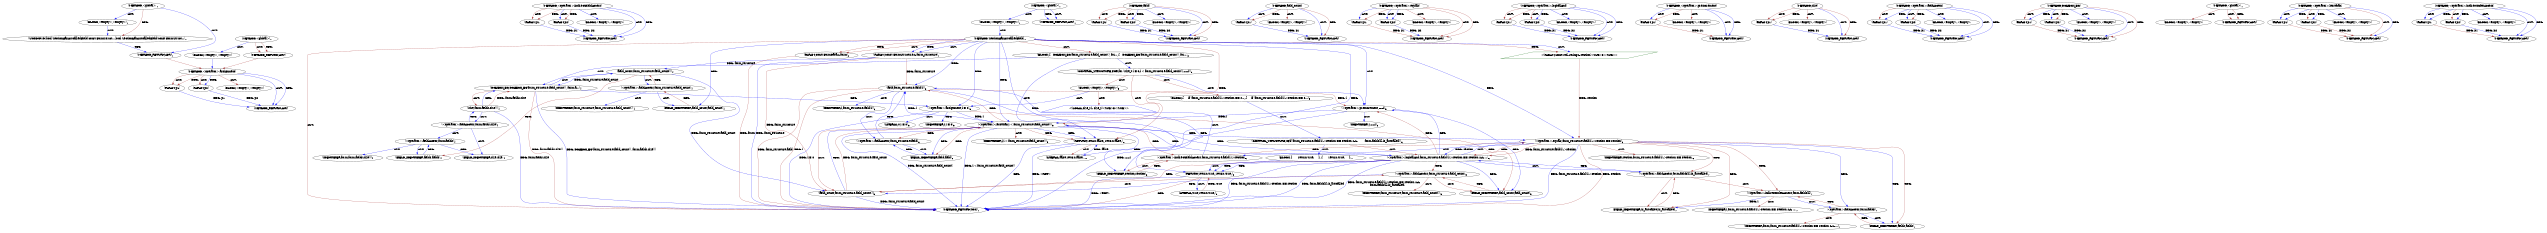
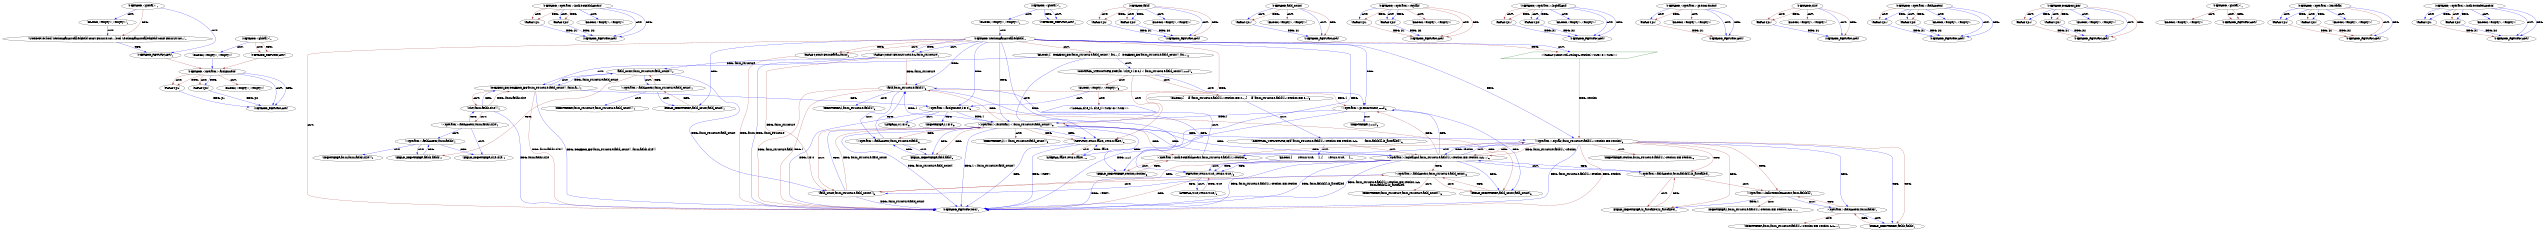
(1371, 72) -> (1371, 72)
(480, 117) -> (480, 117)
